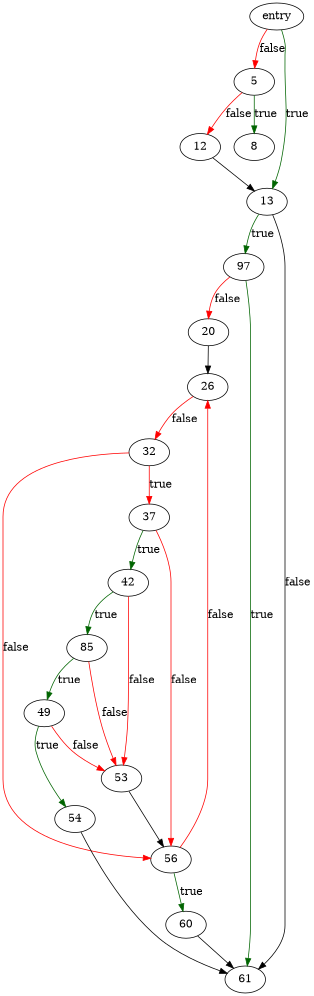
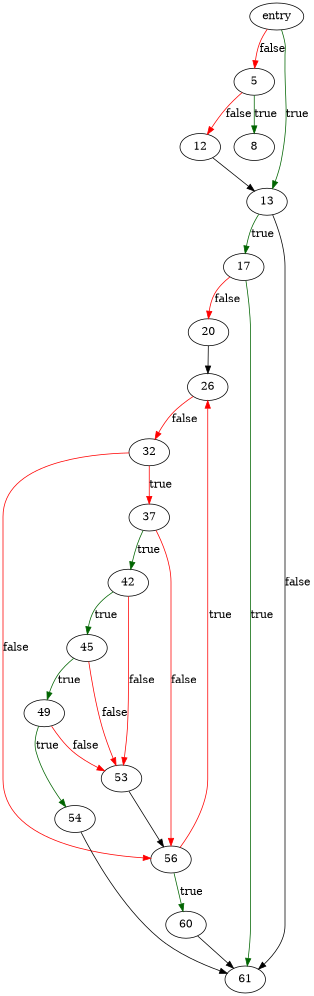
(244, 267) -> (244, 267)
(220, 615) -> (220, 615)
(87, 648) -> (87, 648)
